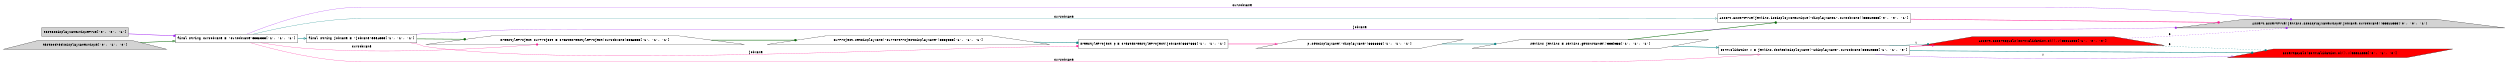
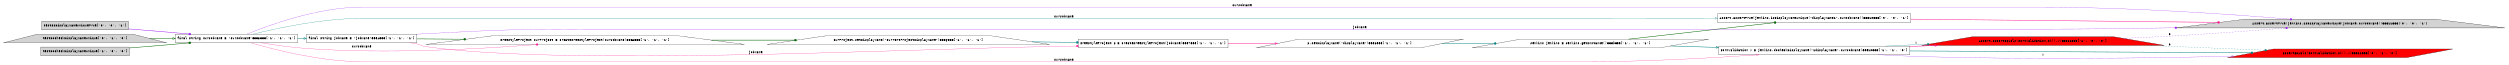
none -> (85, 51)
